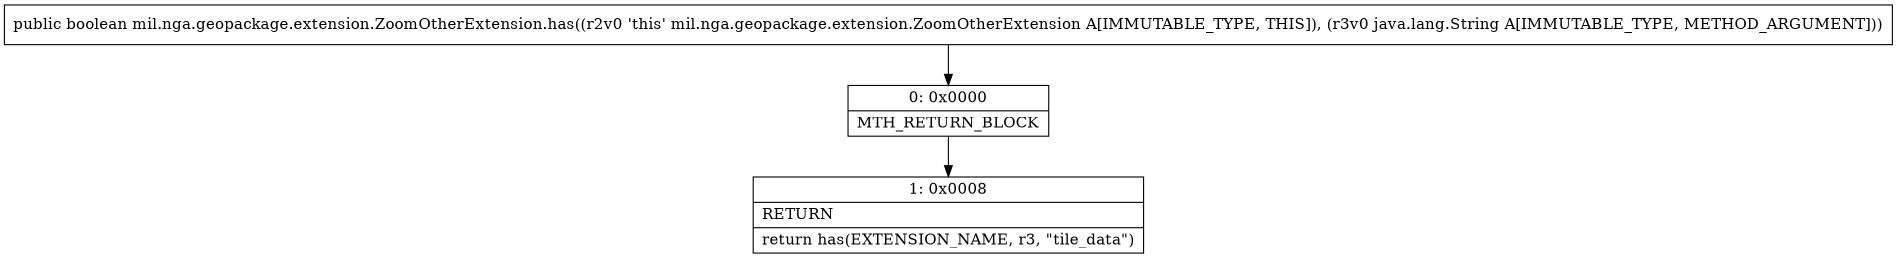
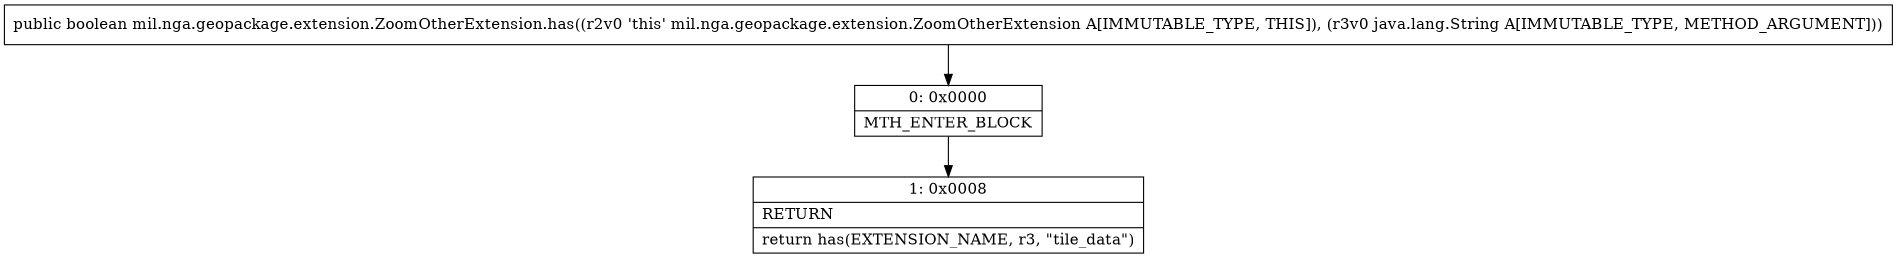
(948, 123) -> (948, 123)
